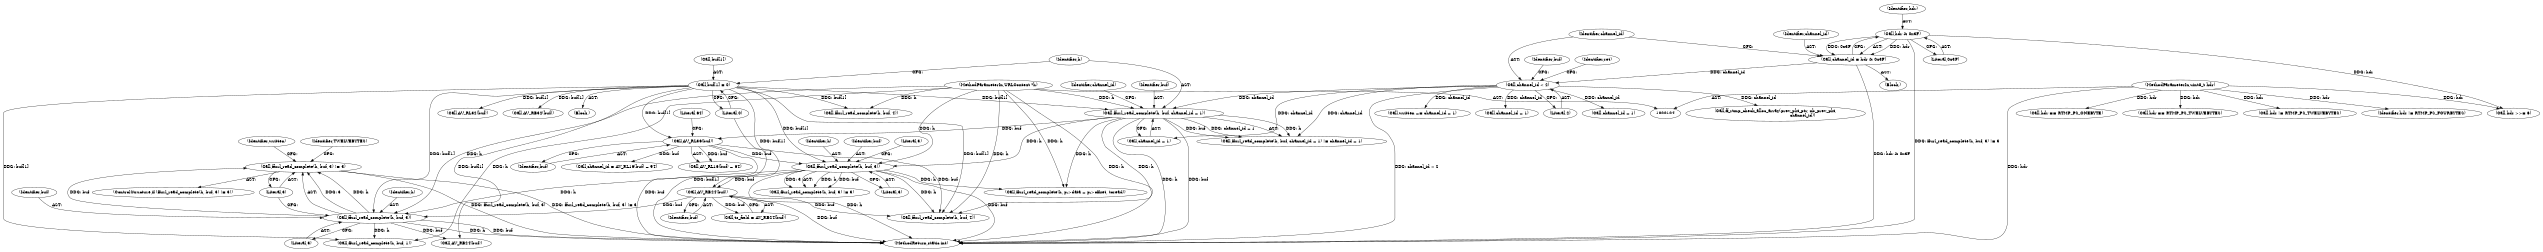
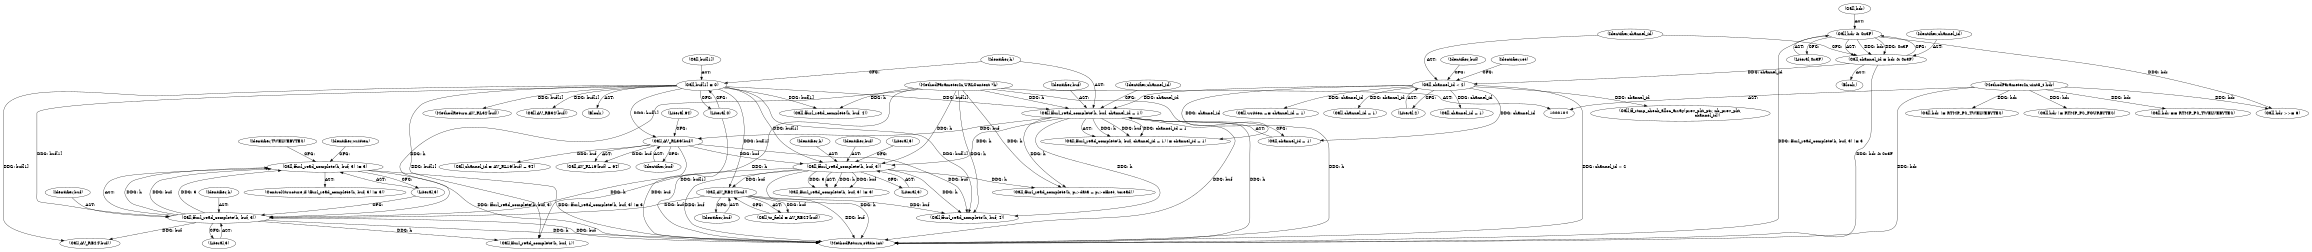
(1903, 9) -> (1855, 9)
(468, 113) -> (467, 113)
(2067, 113) -> none
(2422, 113) -> (2077, 113)
